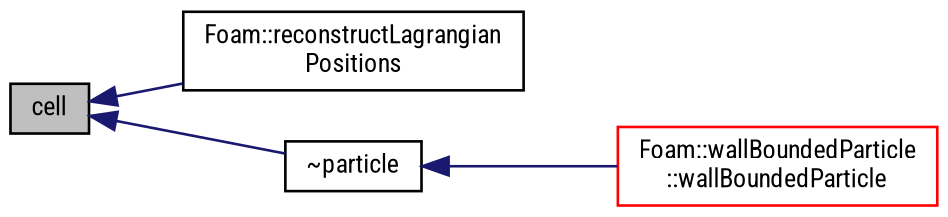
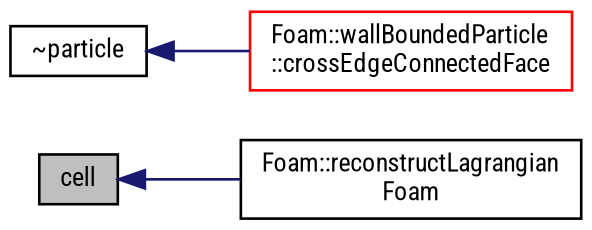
(353, 51) -> (411, 179)
(201, 137) -> none
(778, 166) -> (411, 51)
